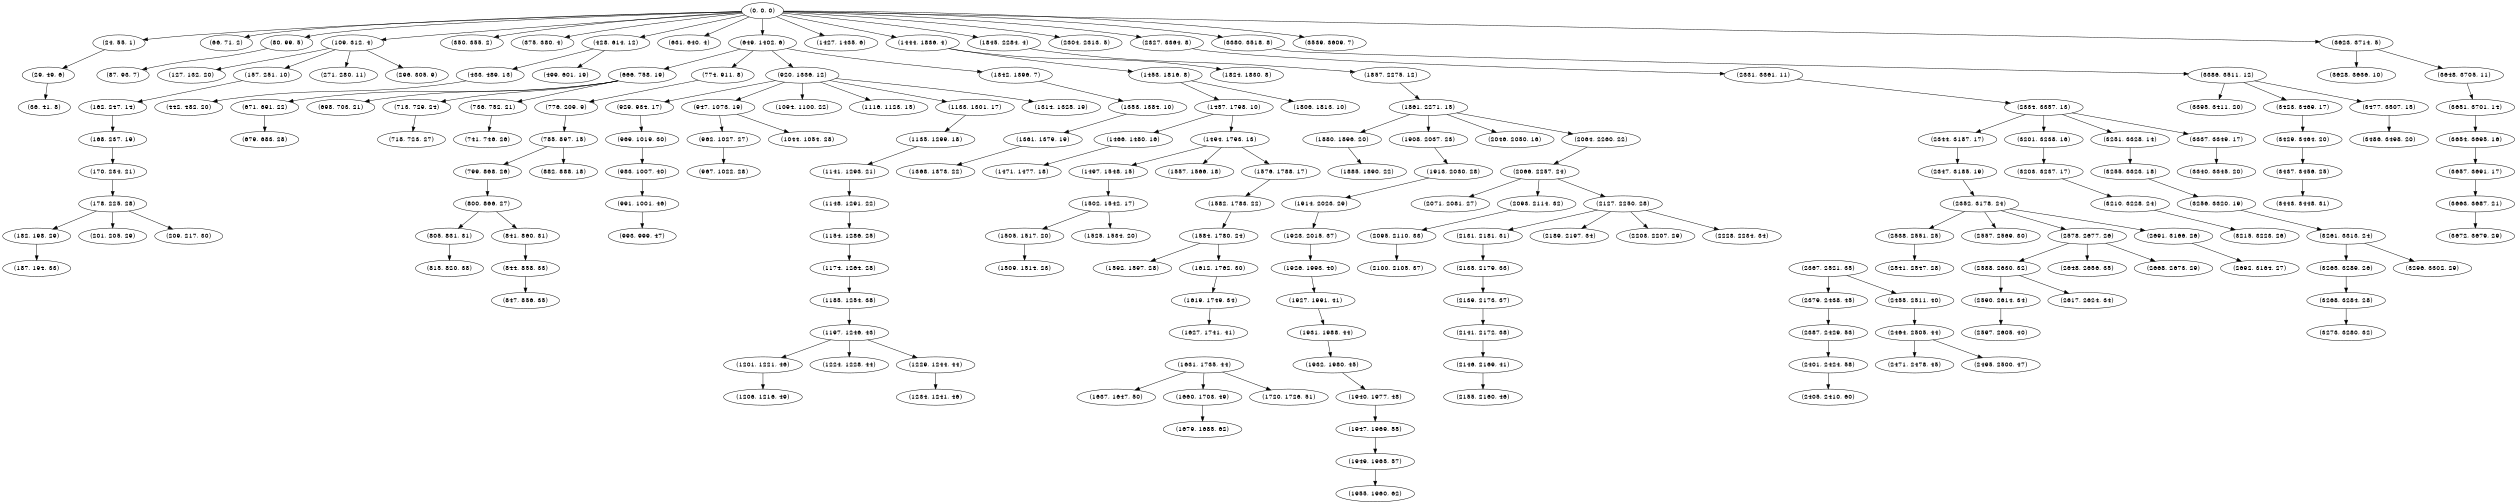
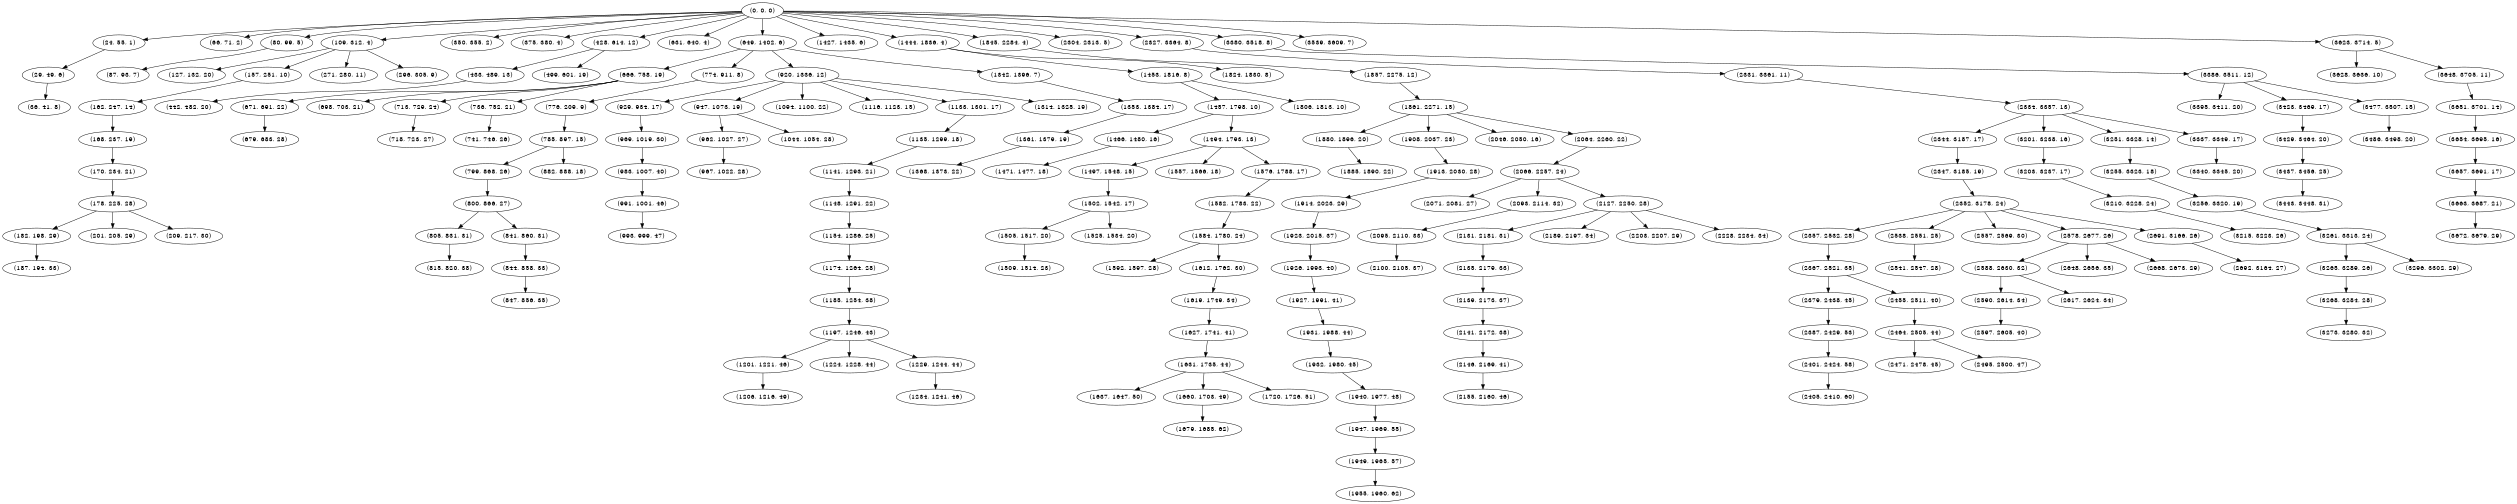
(1148, 107) -> (1148, 107)
none -> (1828, 236)
none -> (1207, 347)
